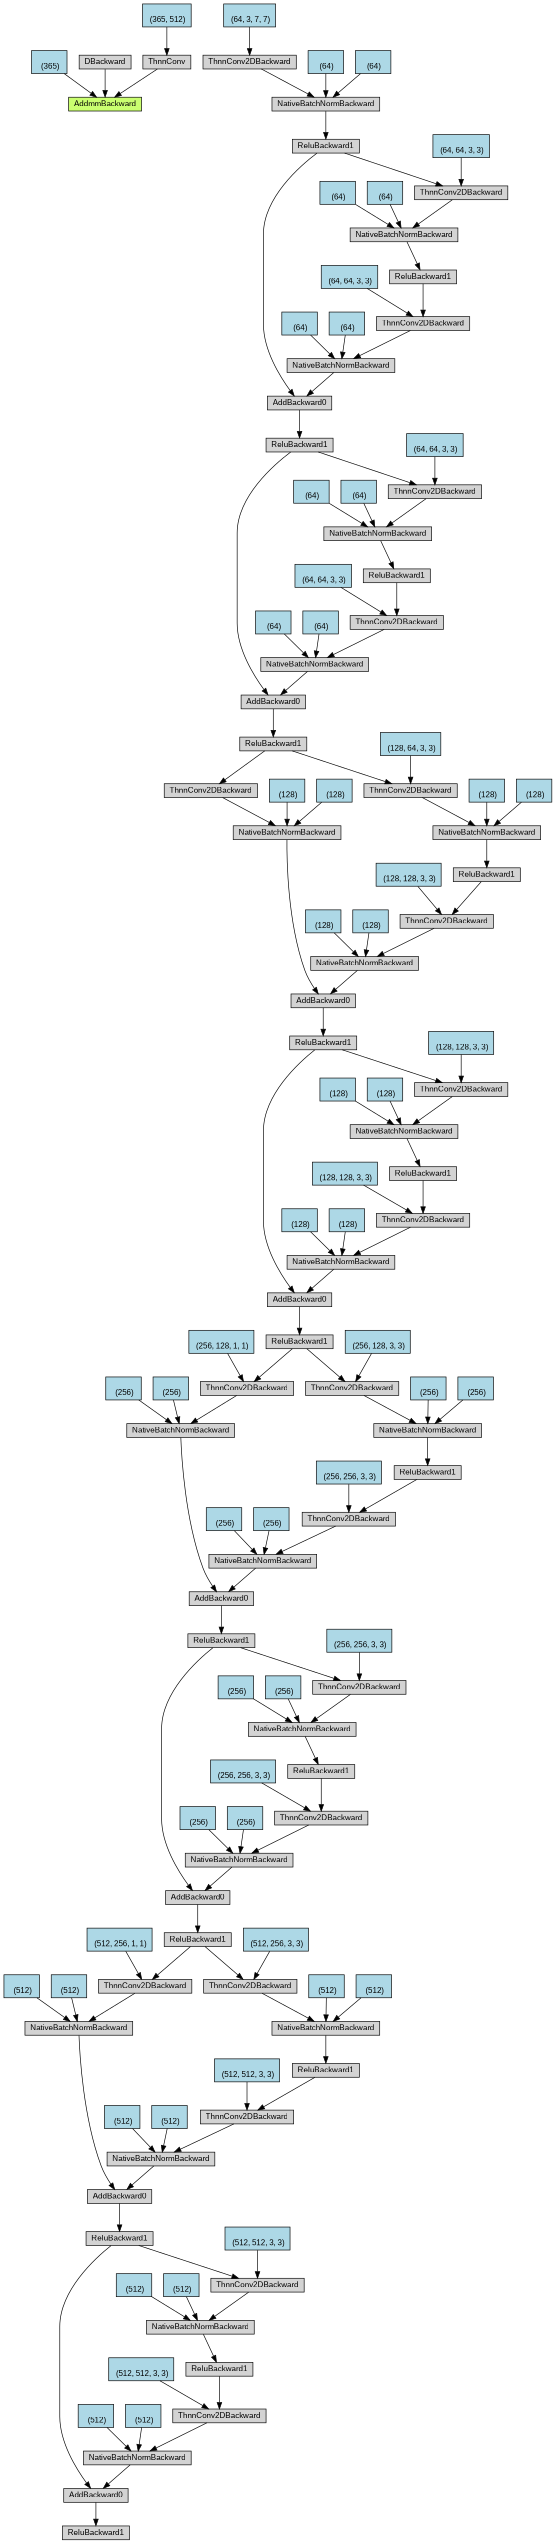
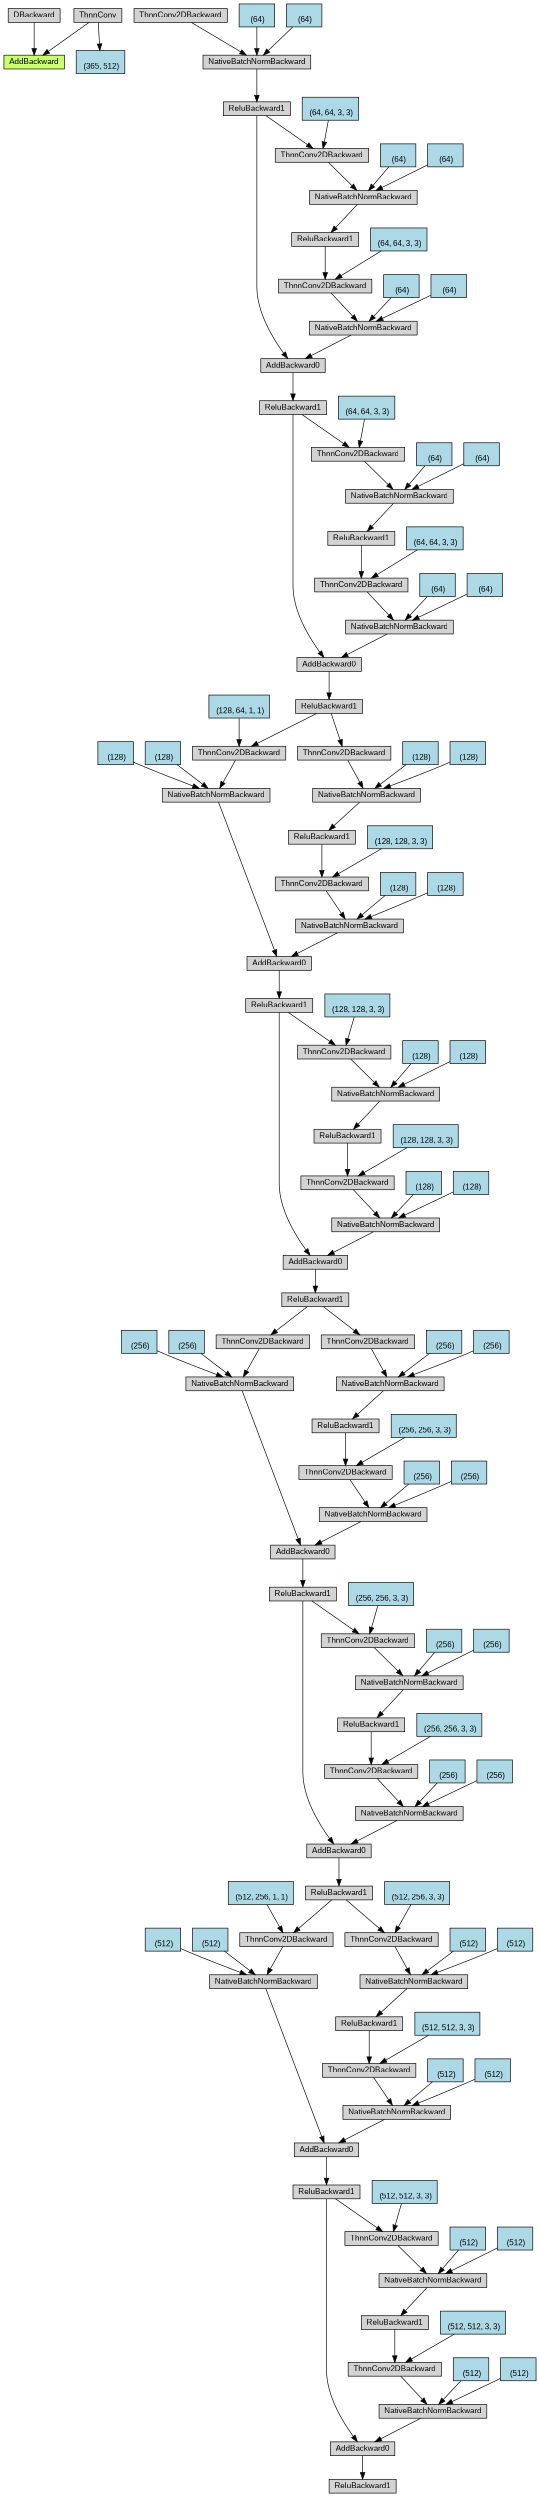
(250, 15) -> none
(167, 38) -> (99, 33)
(49, 62) -> none
(105, 104) -> (34, 62)
none -> (239, 707)
(411, 744) -> none
(221, 1342) -> none
(378, 1342) -> none
